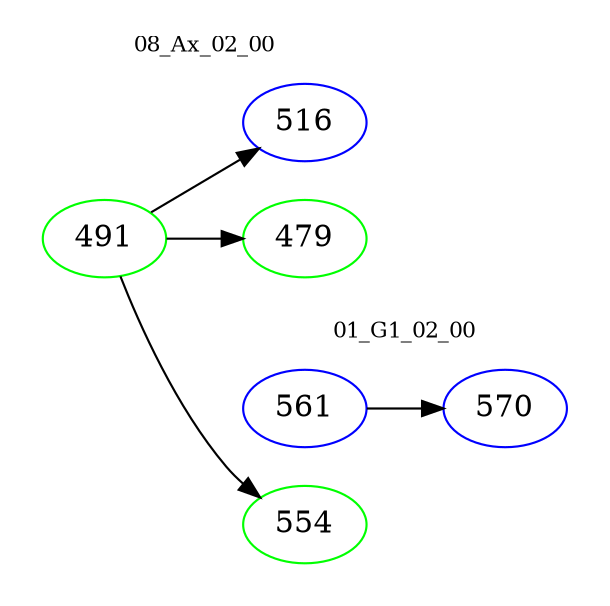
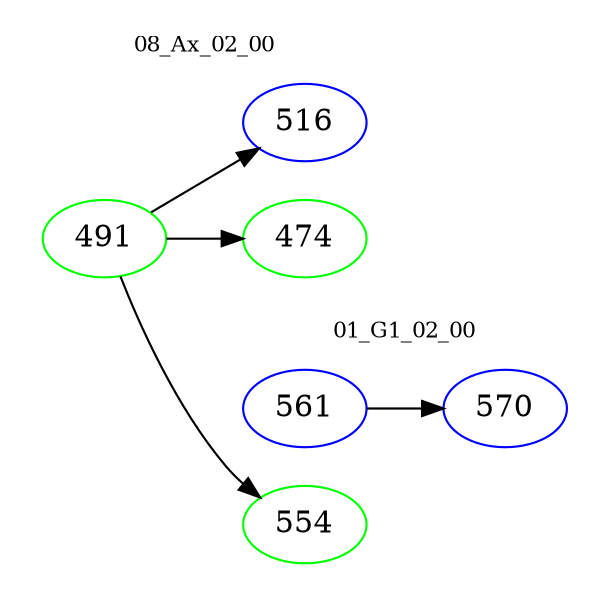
(305, 239) -> (305, 239)
